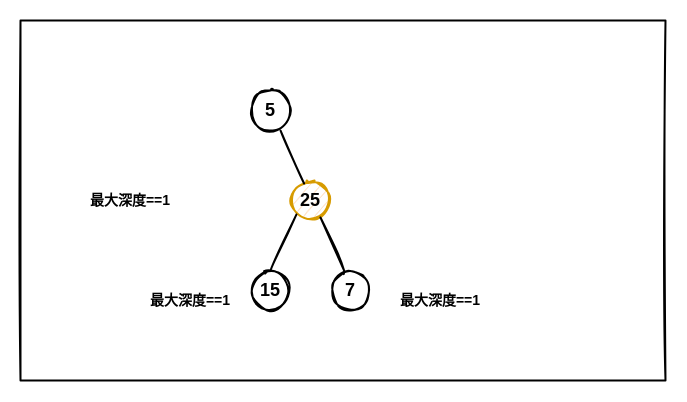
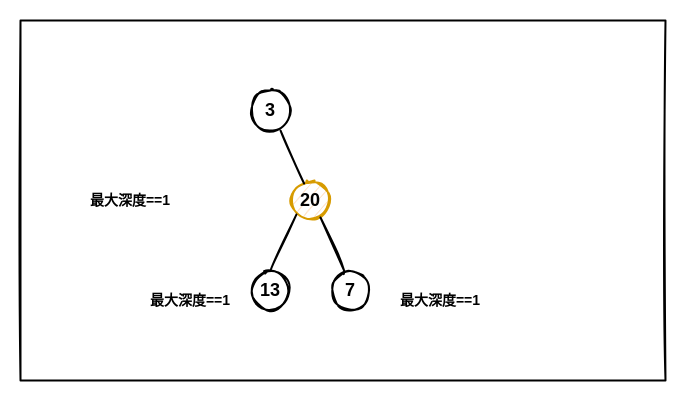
(271, 111) -> (271, 111)
(311, 201) -> (311, 201)
(271, 291) -> (271, 291)
